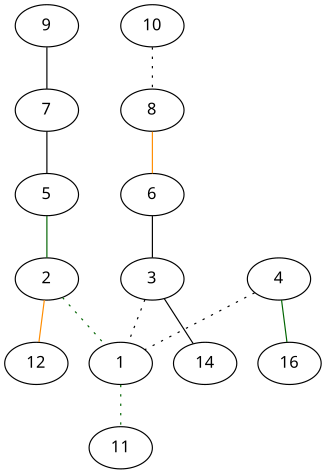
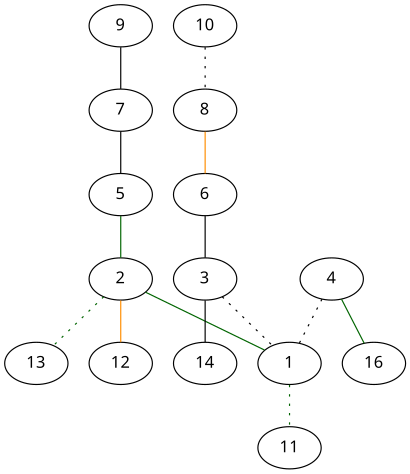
(84, 321) -> (196, 317)
none -> (36, 363)
